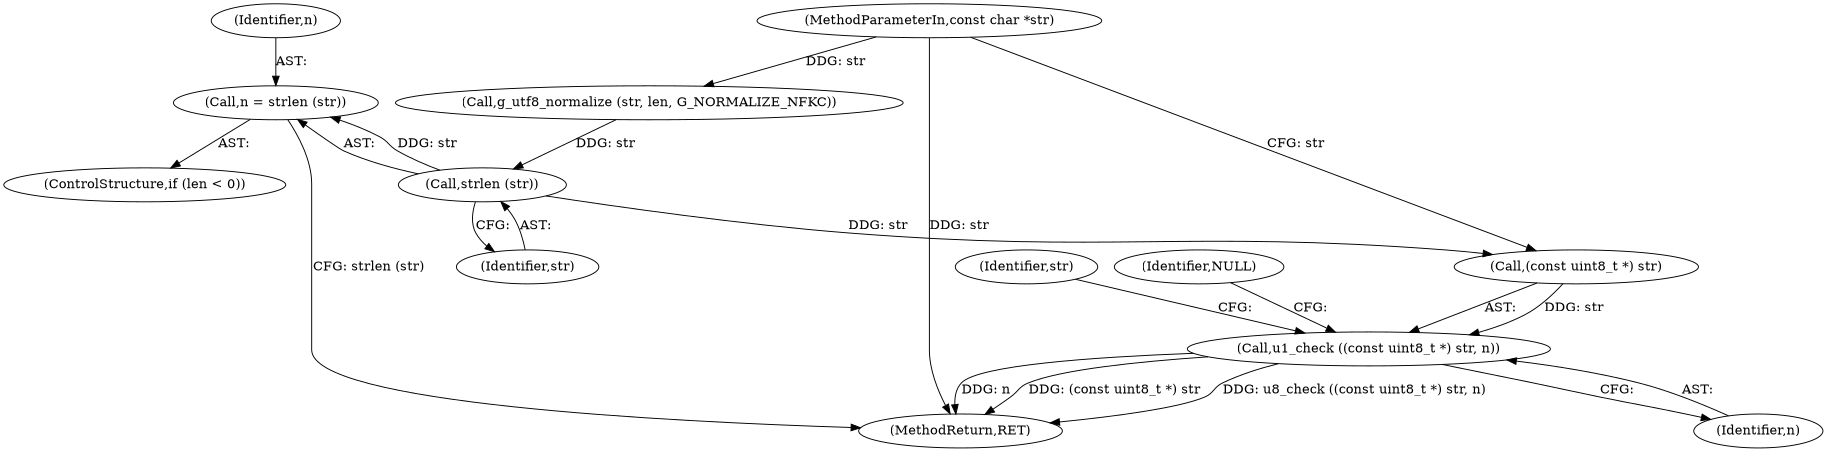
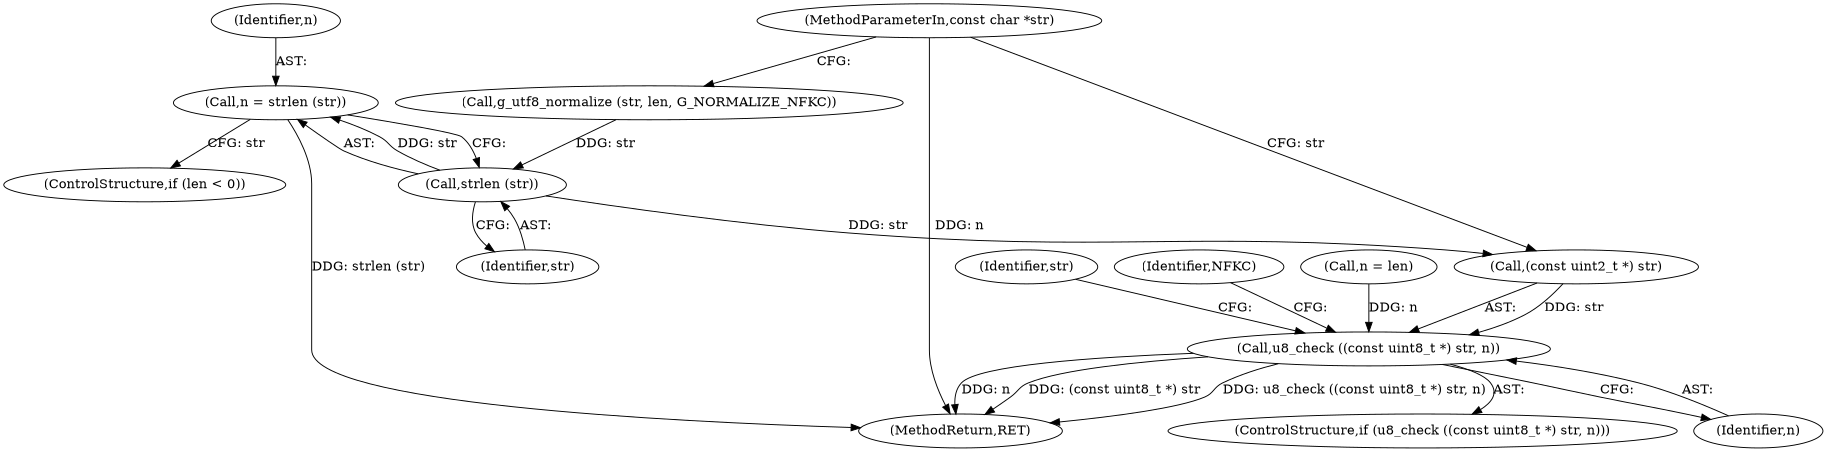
(836, 62) -> (836, 62)
none -> (418, 127)
(236, 144) -> (236, 144)
(960, 226) -> (960, 226)
(369, 267) -> (369, 267)
(1199, 267) -> (1199, 267)
none -> (1369, 267)
(1576, 267) -> (1576, 267)
(1369, 349) -> (1369, 349)
none -> (1423, 431)
